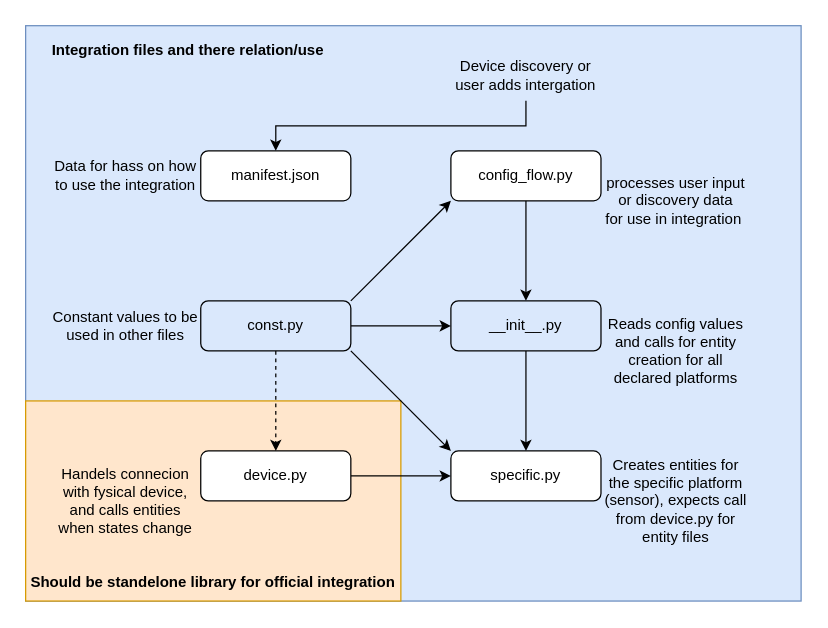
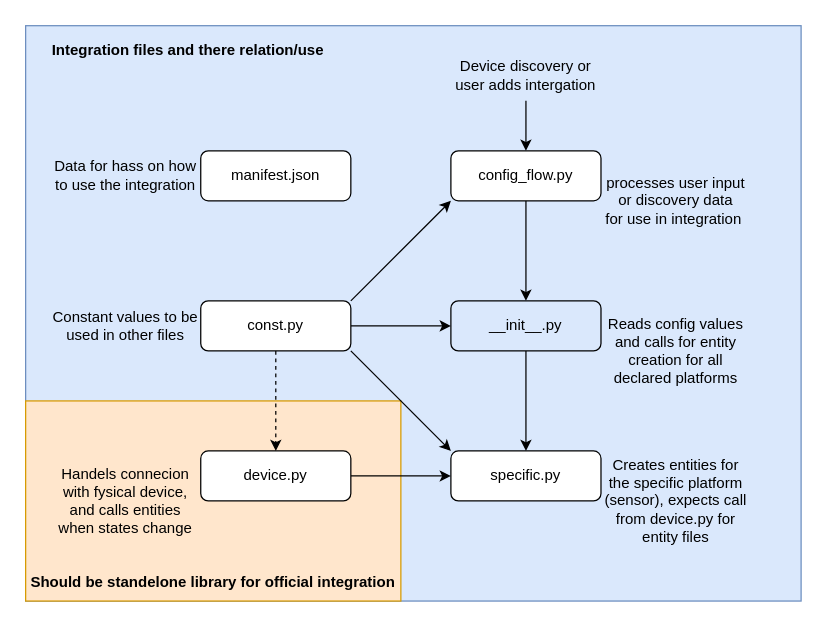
(394, 126) -> (526, 133)
(276, 326) -> (276, 326)
